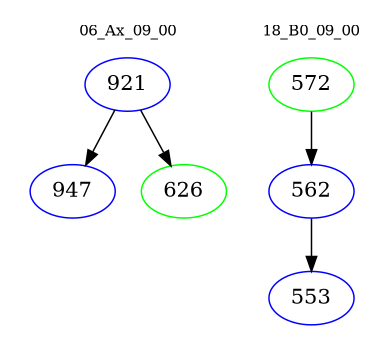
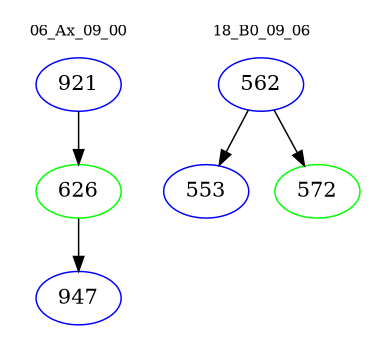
(312, 32) -> (262, 32)
(104, 131) -> (79, 237)
(312, 131) -> (286, 131)
